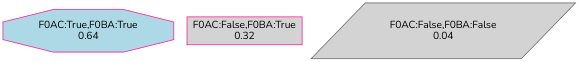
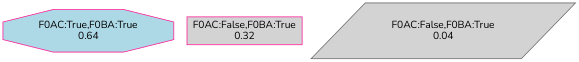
(443, 31) -> (443, 31)
